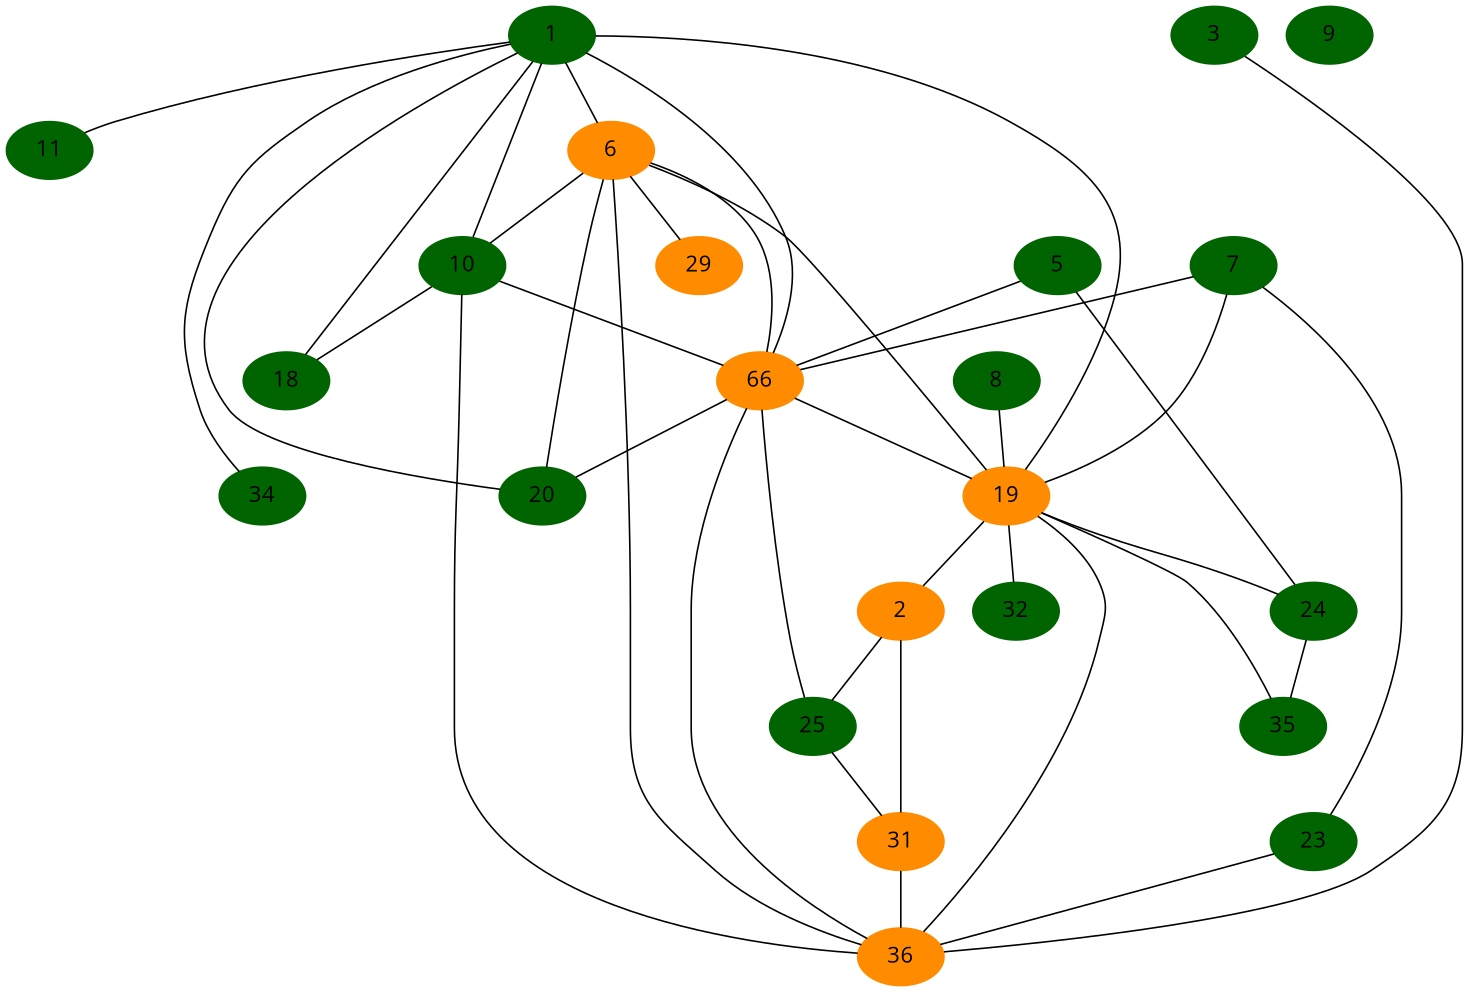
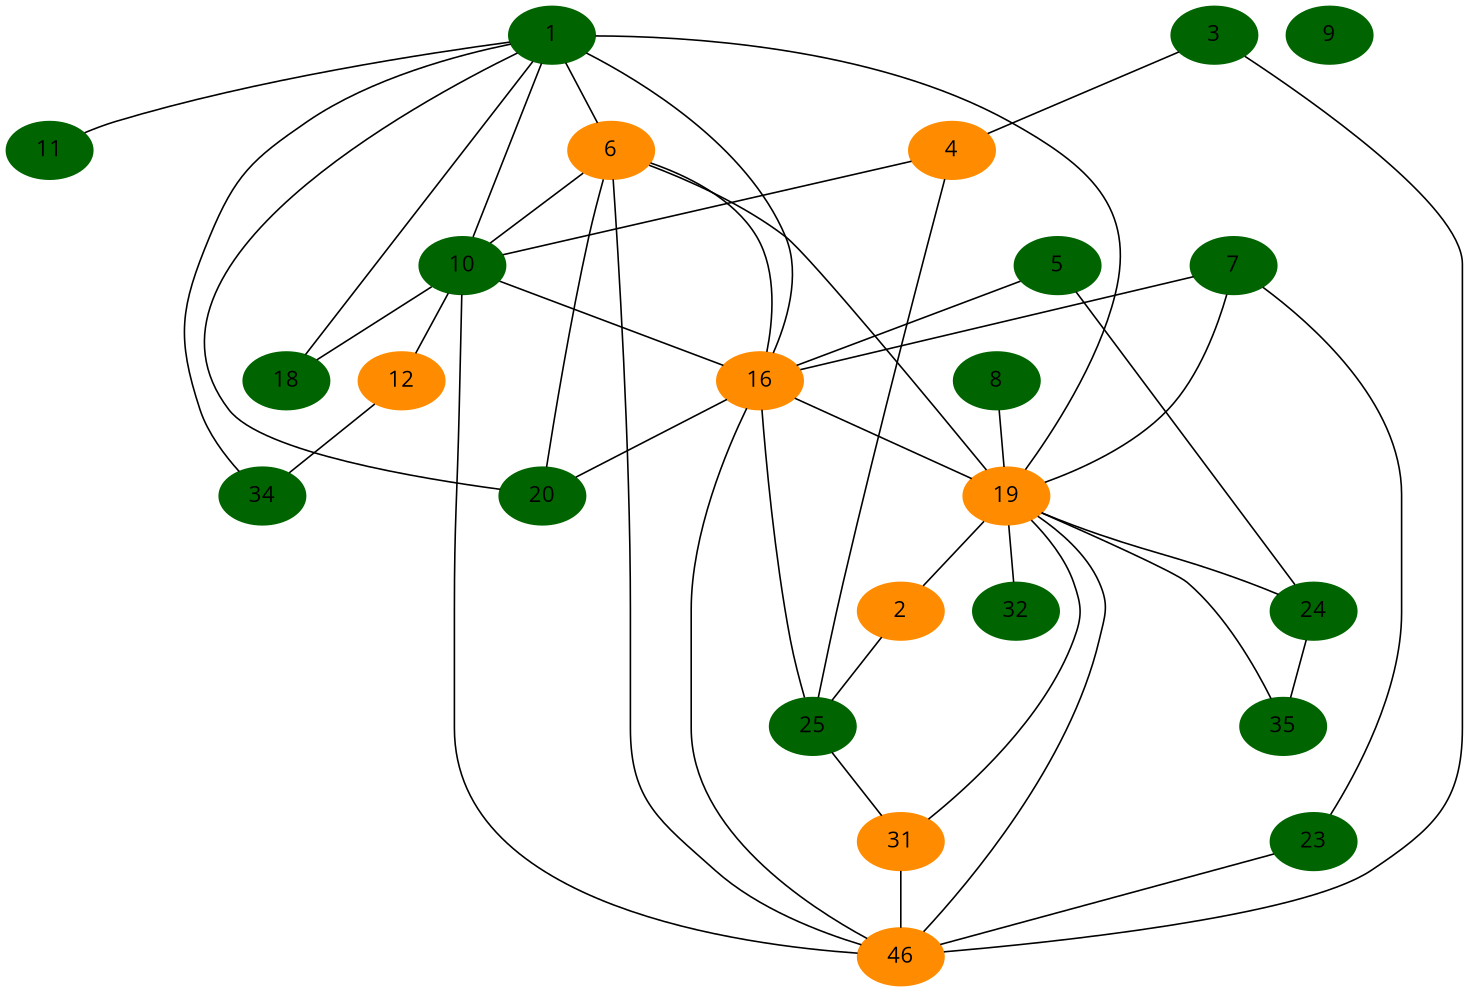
none -> (952, 150)
(699, 266) -> none
none -> (402, 381)
(760, 381) -> (760, 381)
(901, 726) -> (1052, 684)
(901, 957) -> (901, 957)
